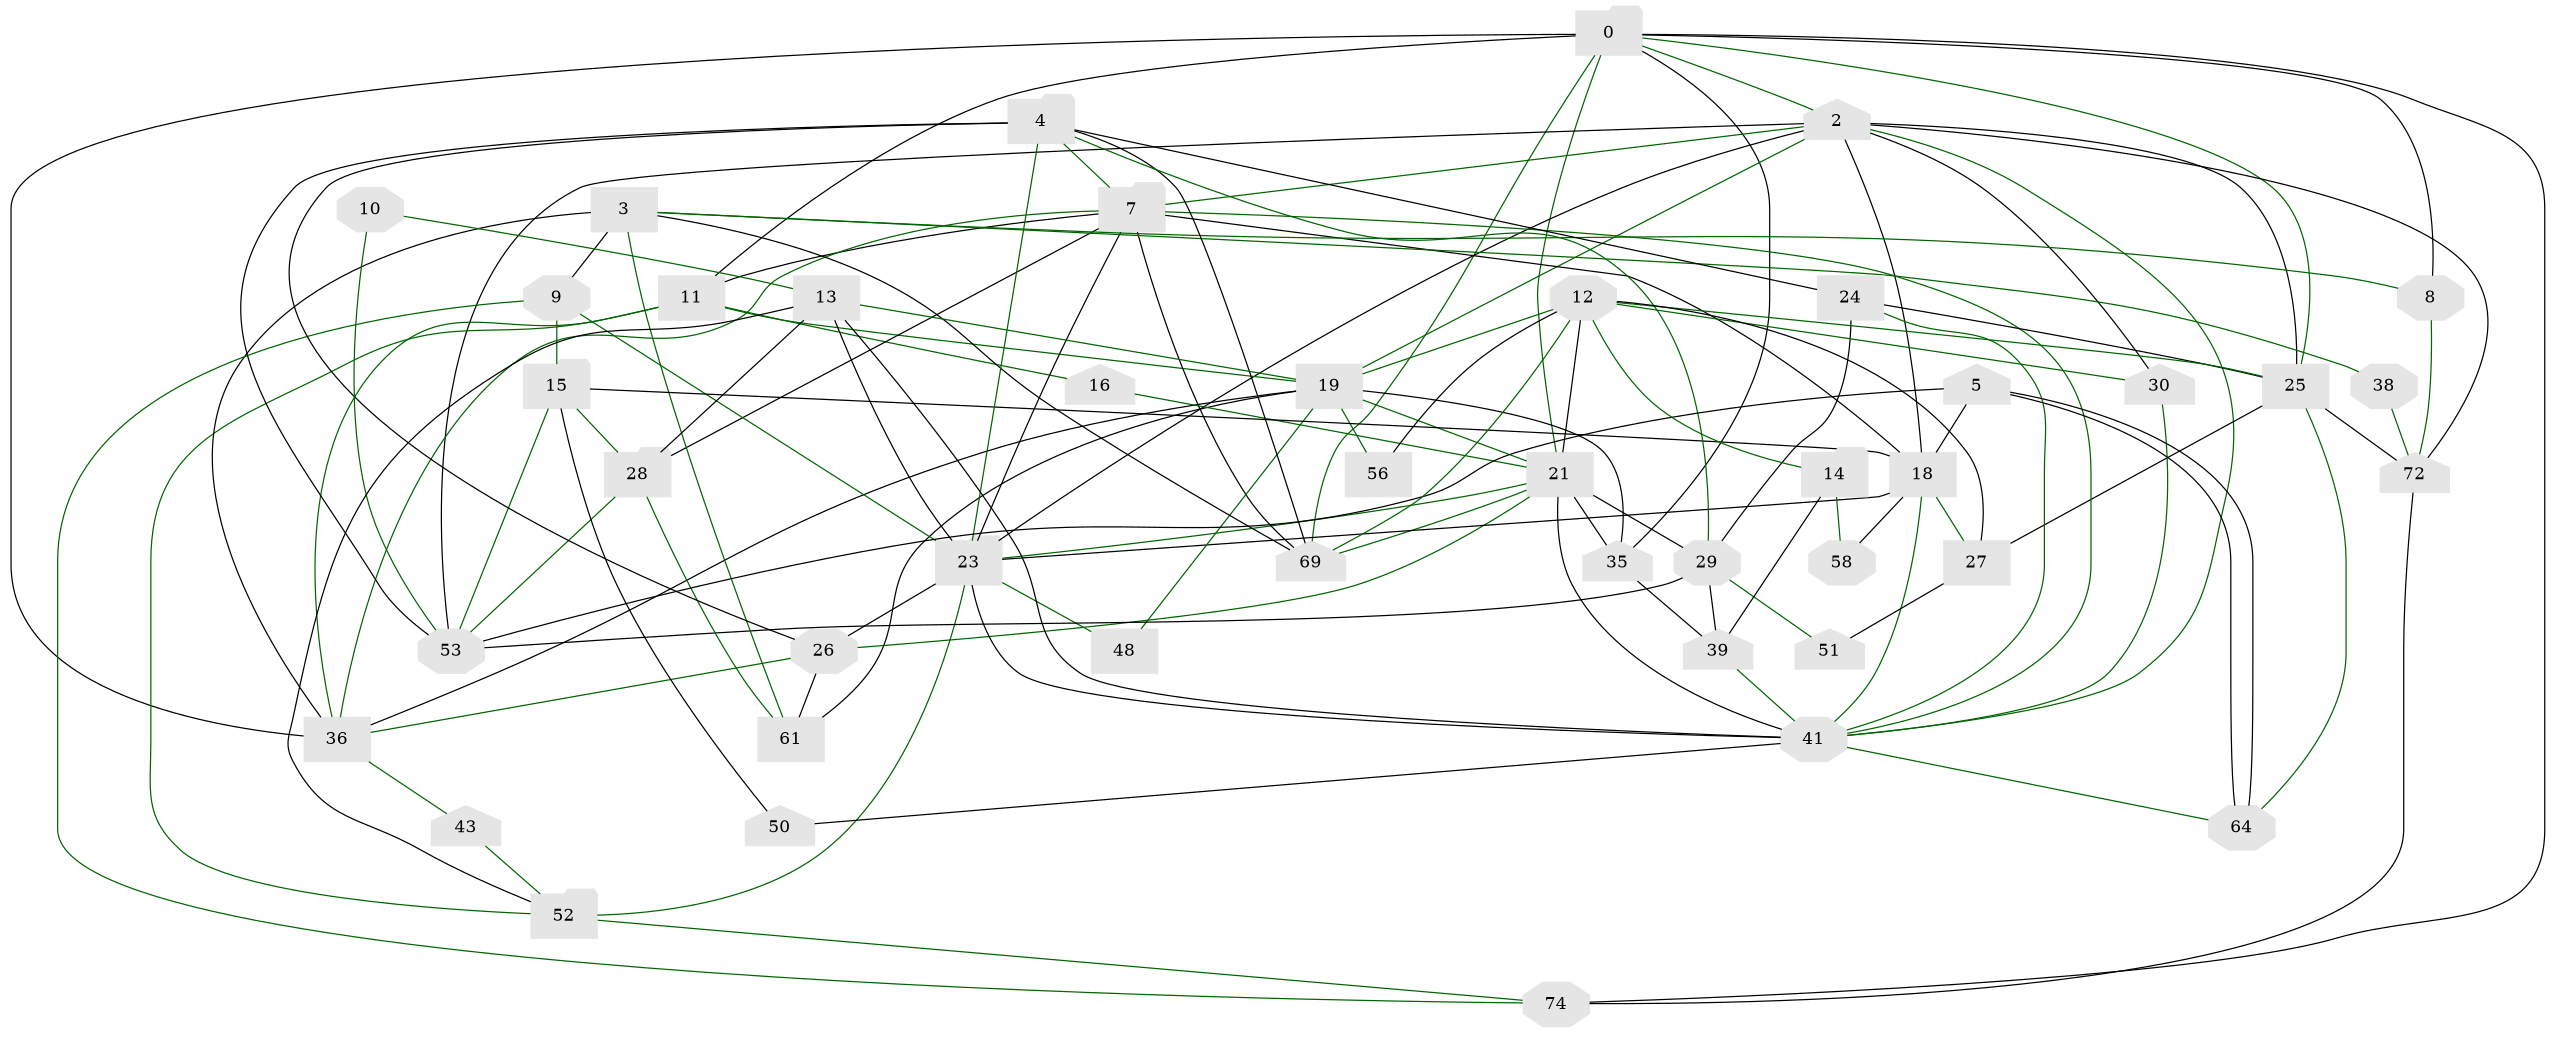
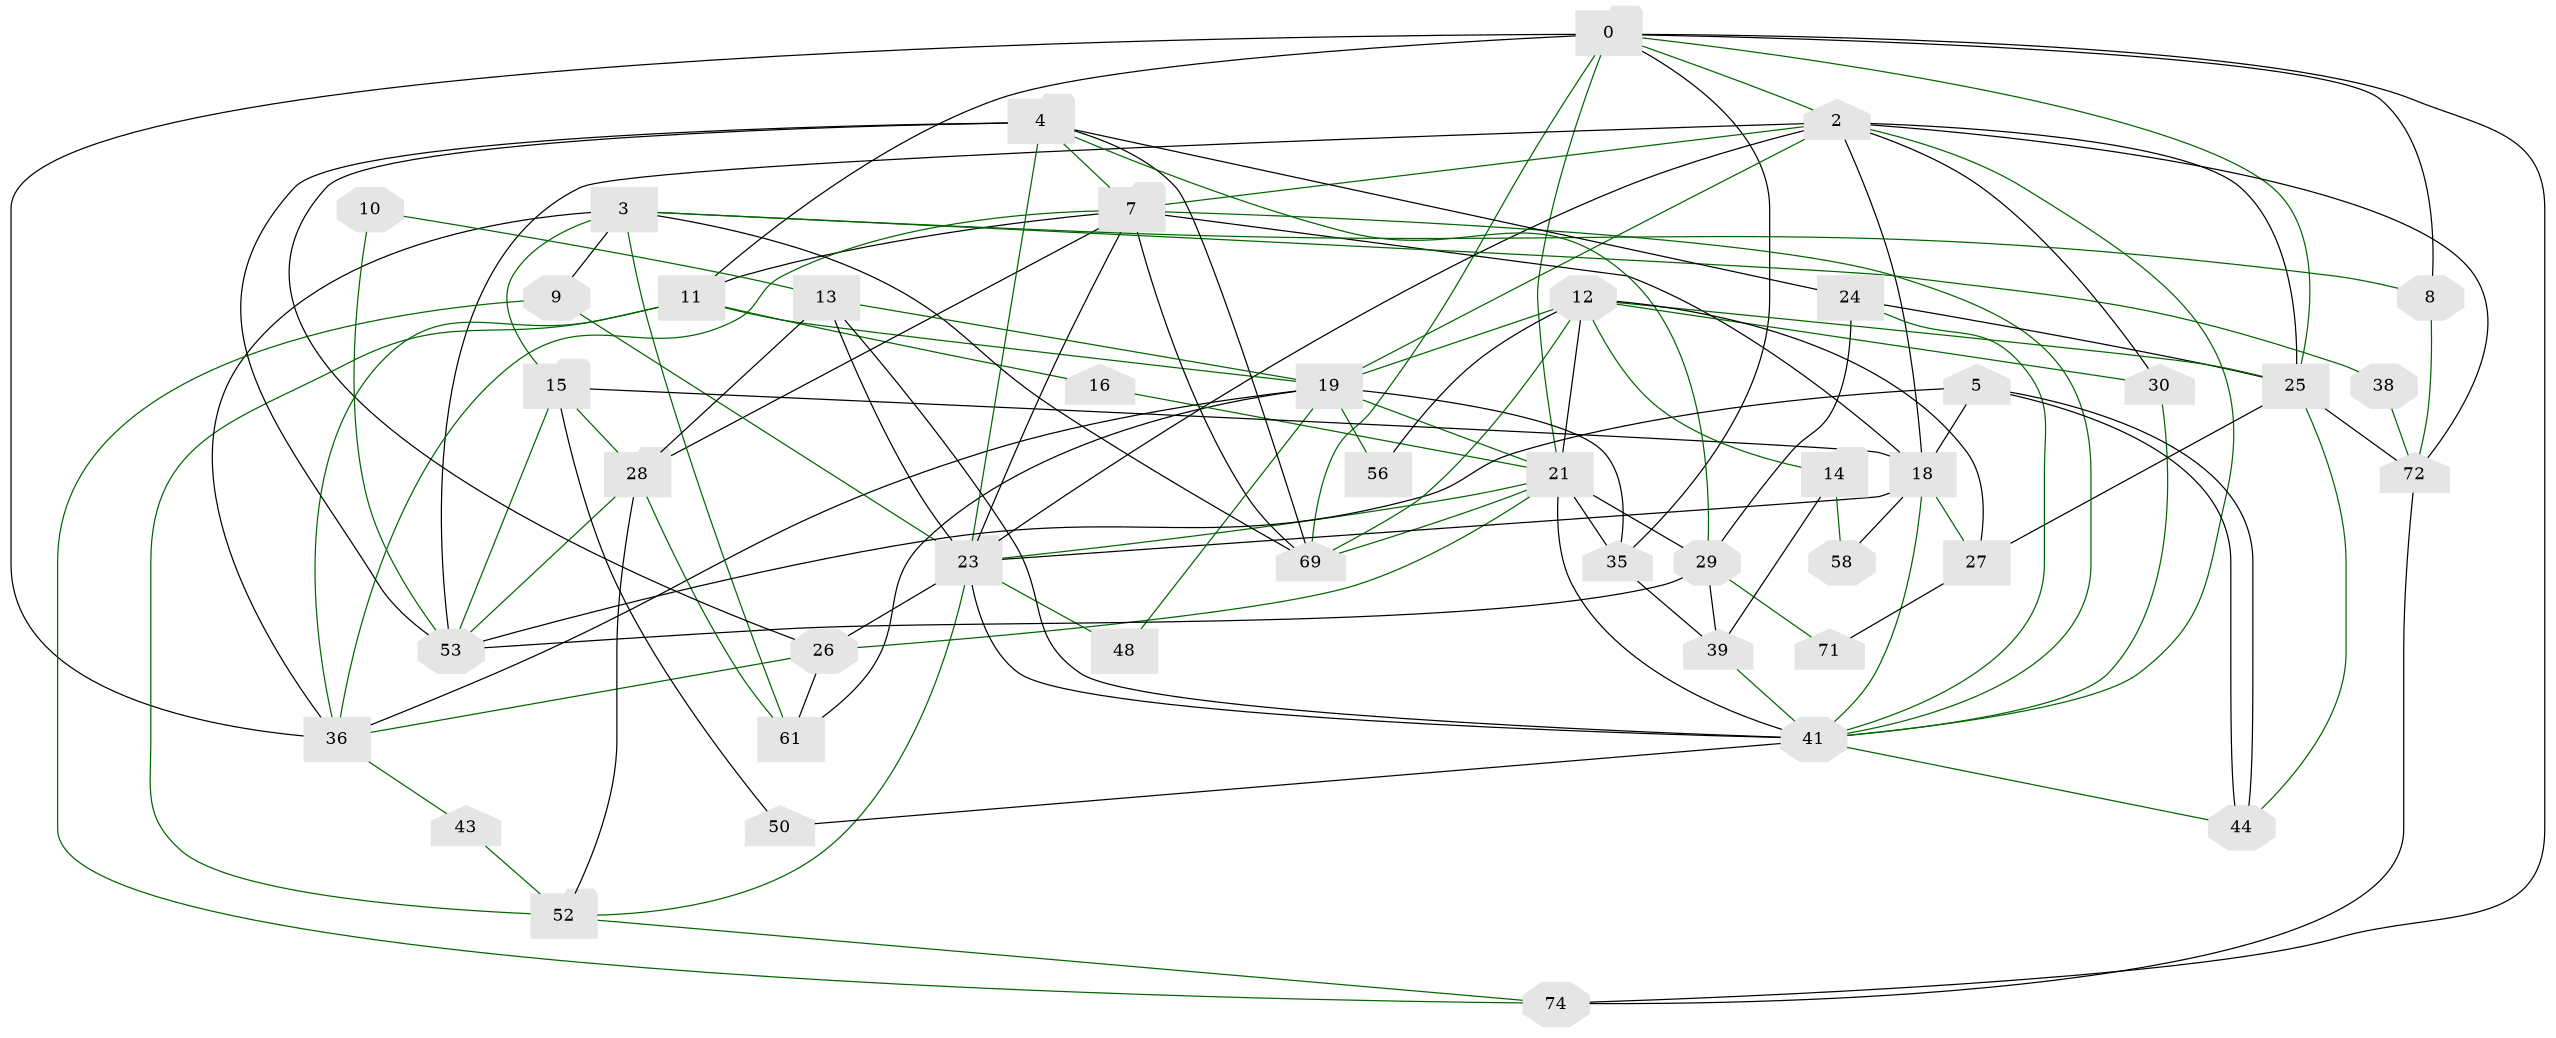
(557, 351) -> (513, 276)
(361, 505) -> (617, 698)
(1830, 651) -> (1830, 651)
(2242, 828) -> (2242, 828)
